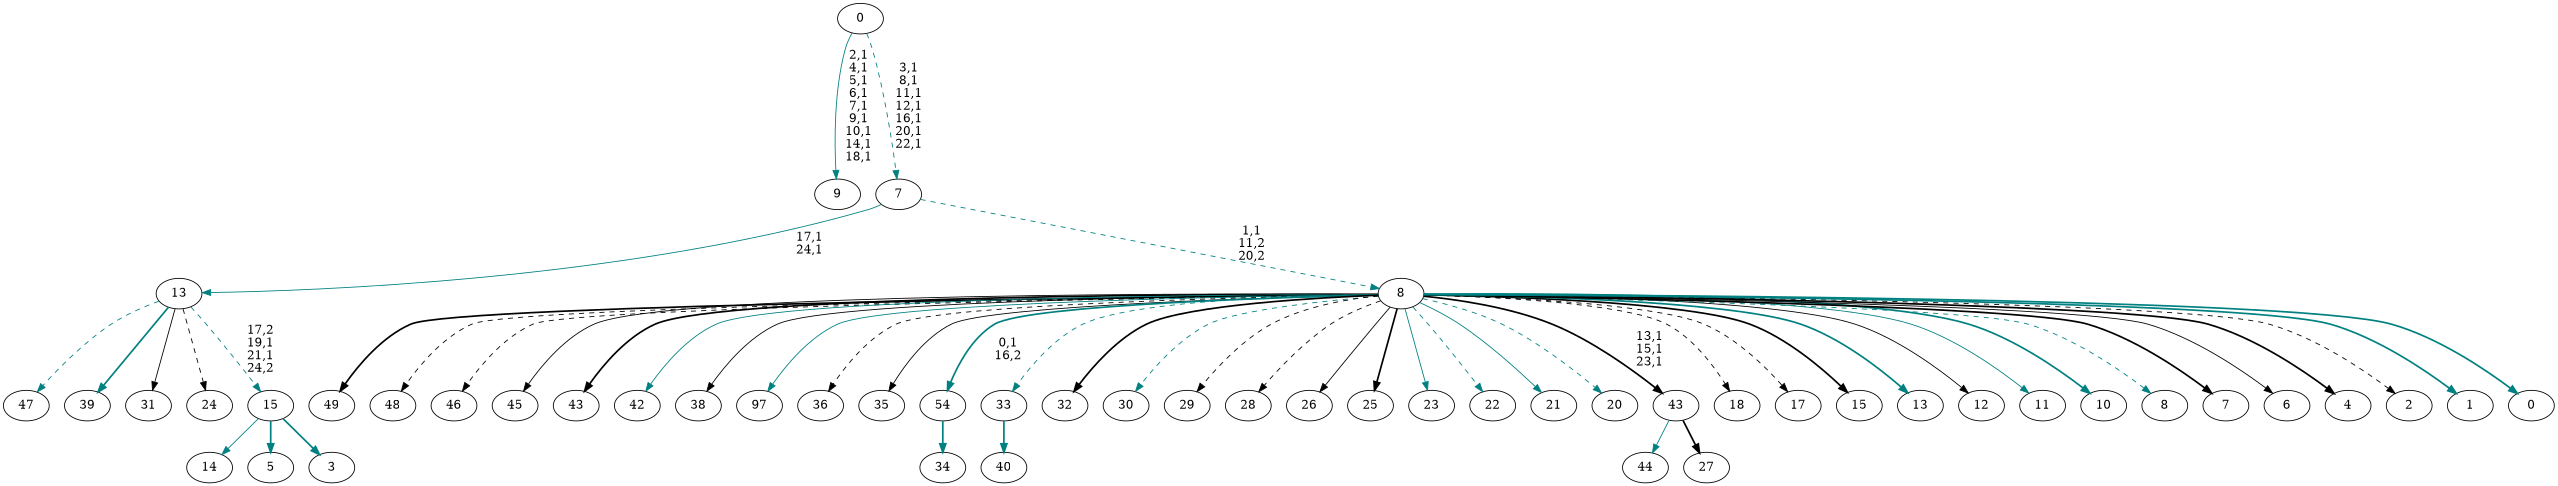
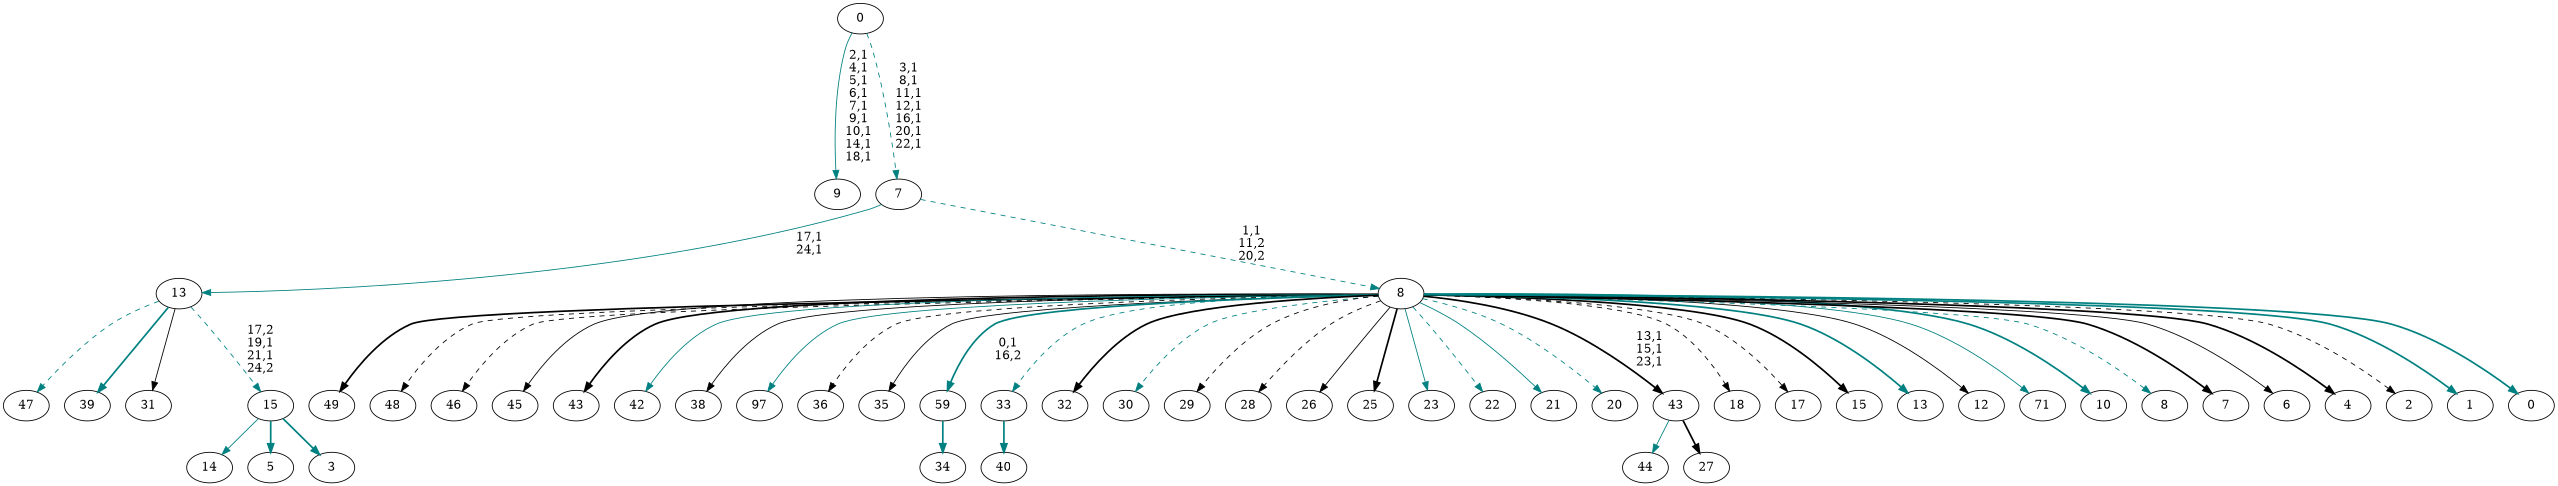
(210, 406) -> none
(943, 406) -> (943, 406)
(2043, 406) -> (2043, 406)
